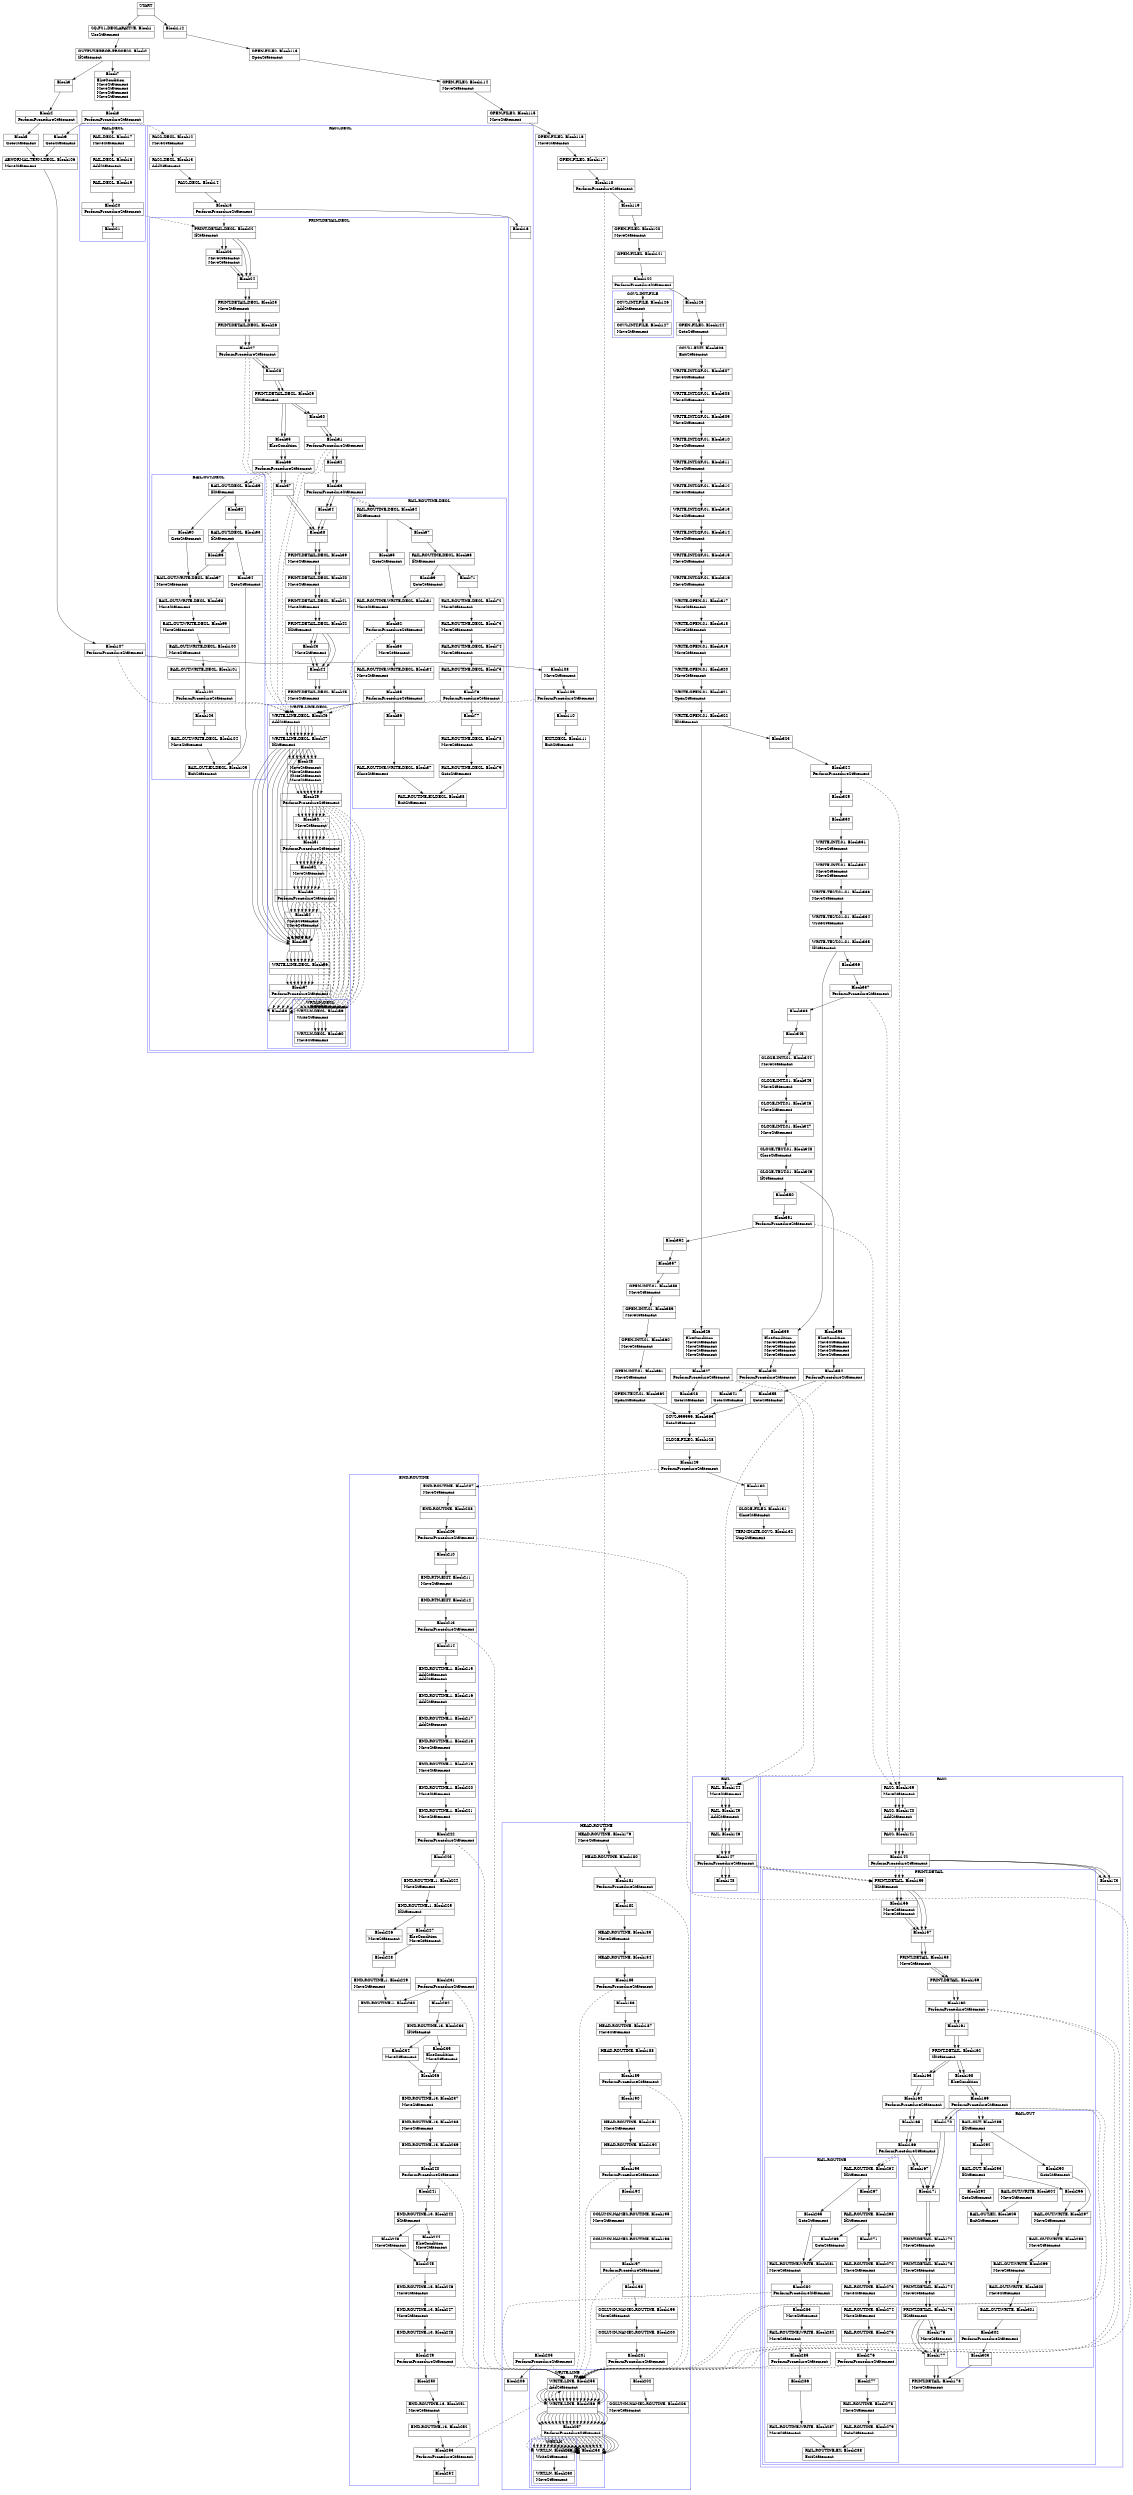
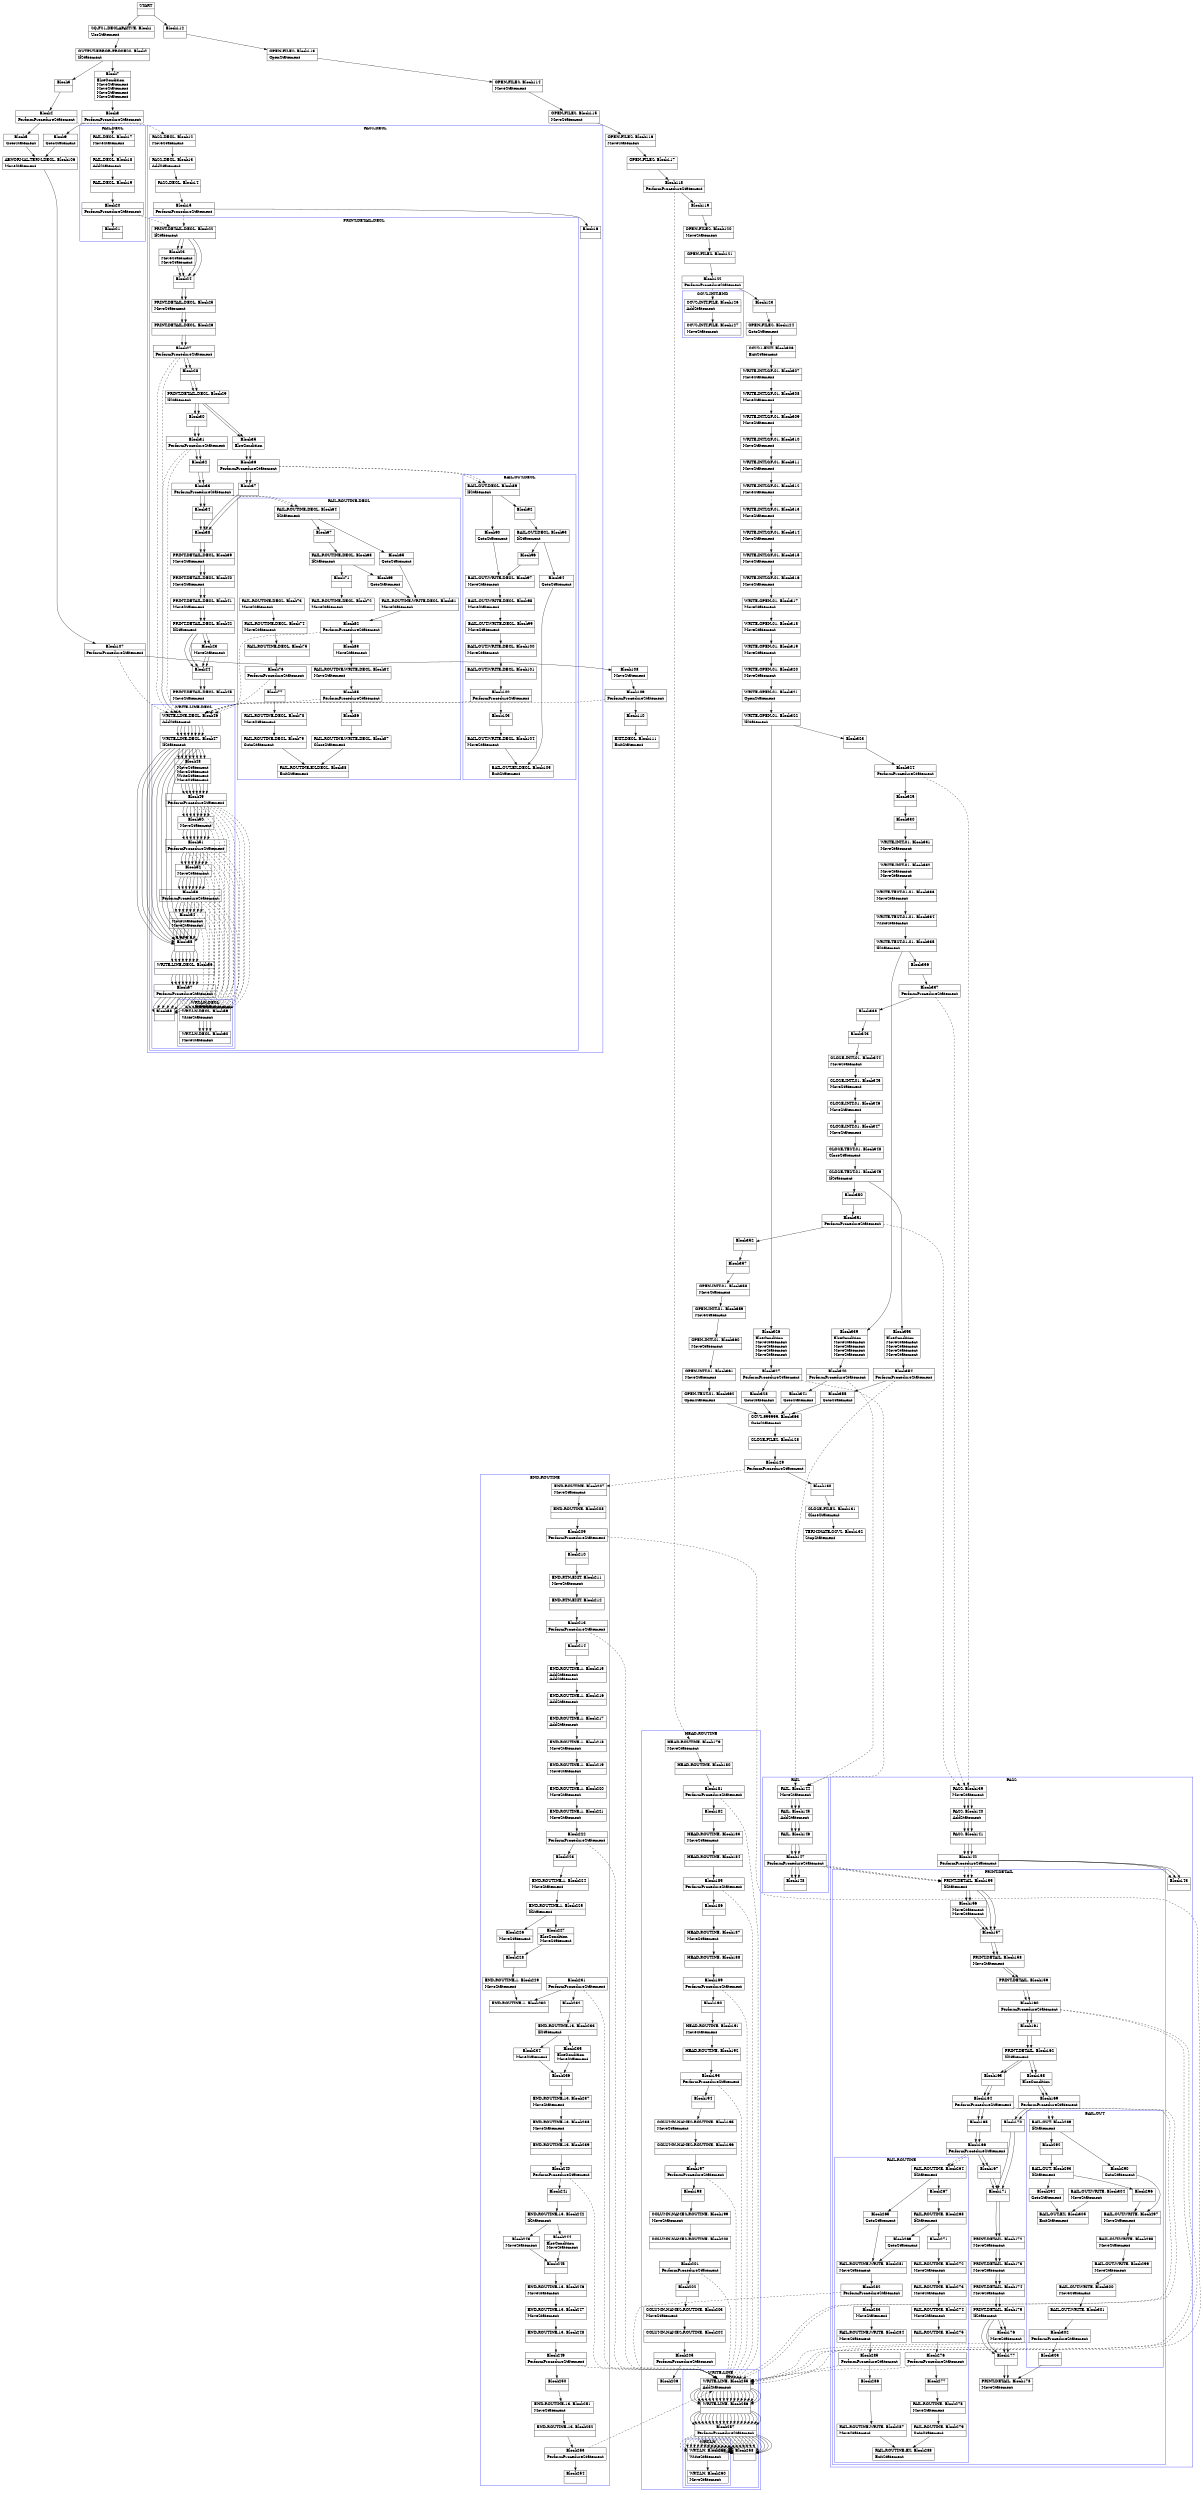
(643, 294) -> (713, 294)
(471, 614) -> none
none -> (685, 2336)
